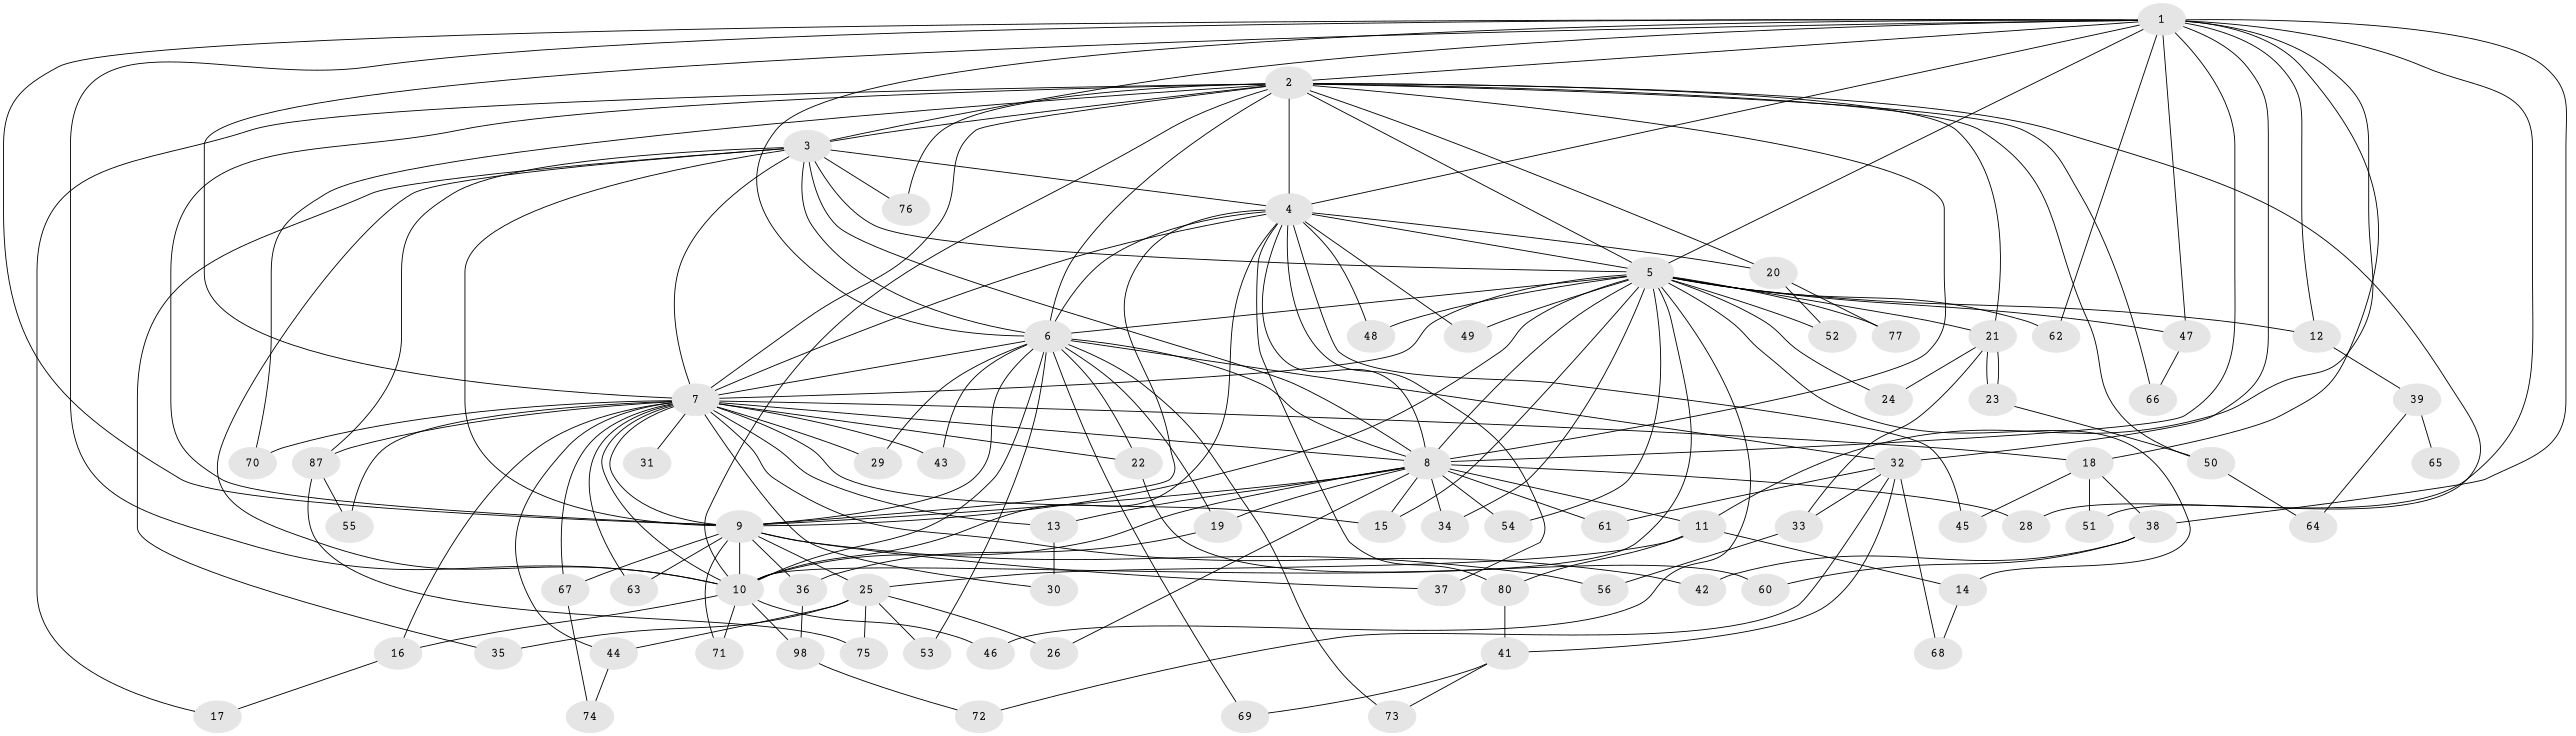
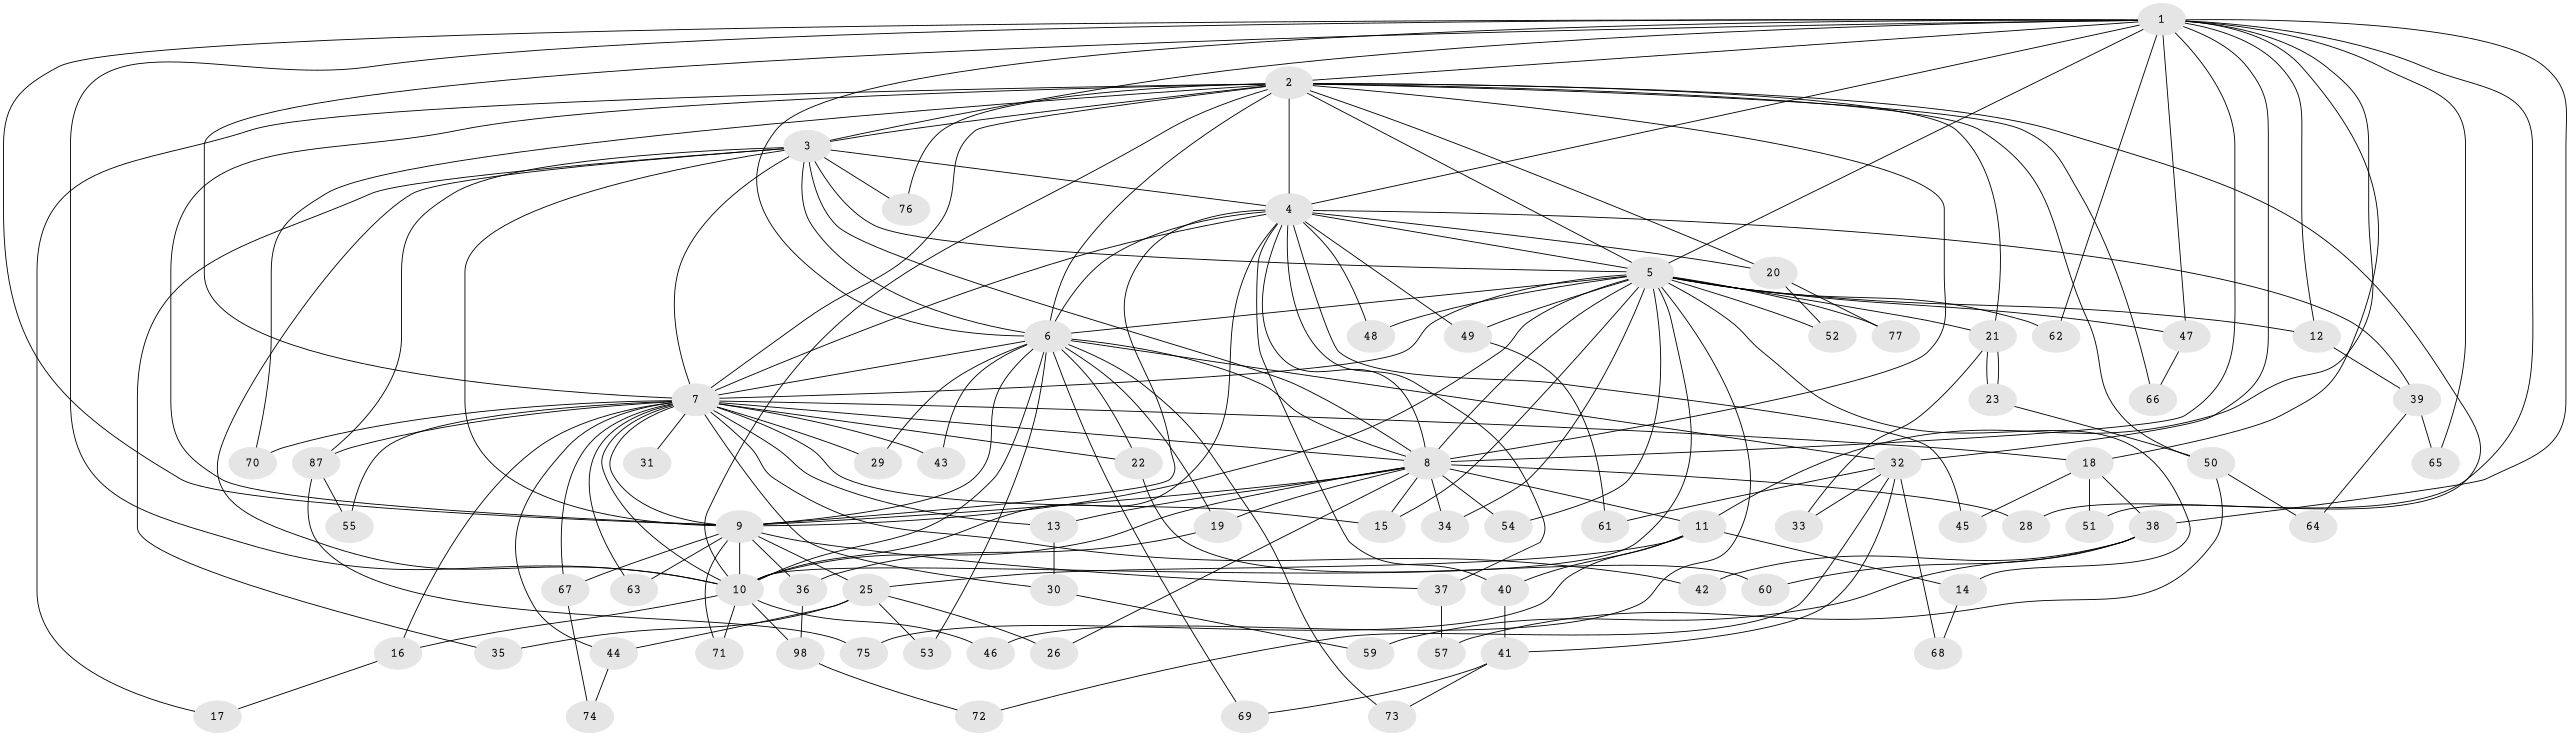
none -> (2464, 135)
none -> (1880, 234)
(1889, 400) -> none
(1516, 495) -> (1576, 405)
(1505, 590) -> (1505, 590)
(1604, 590) -> none
(865, 616) -> (1457, 623)
none -> (1370, 653)
none -> (1441, 653)
